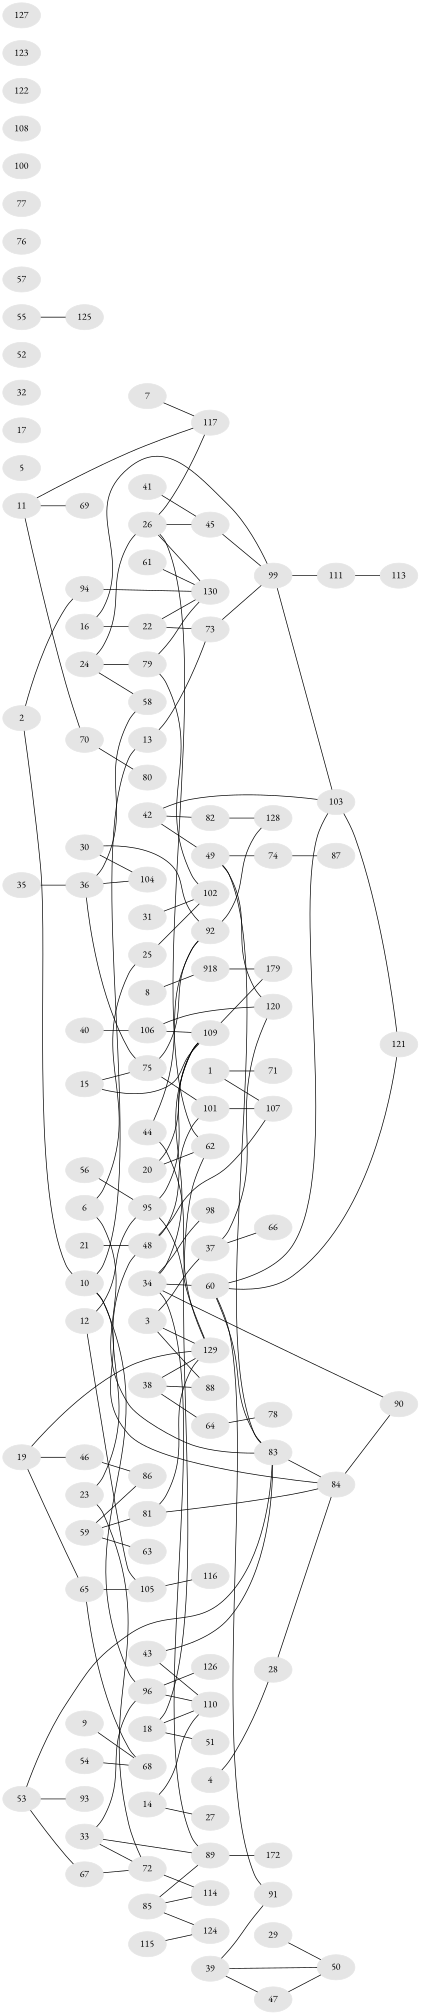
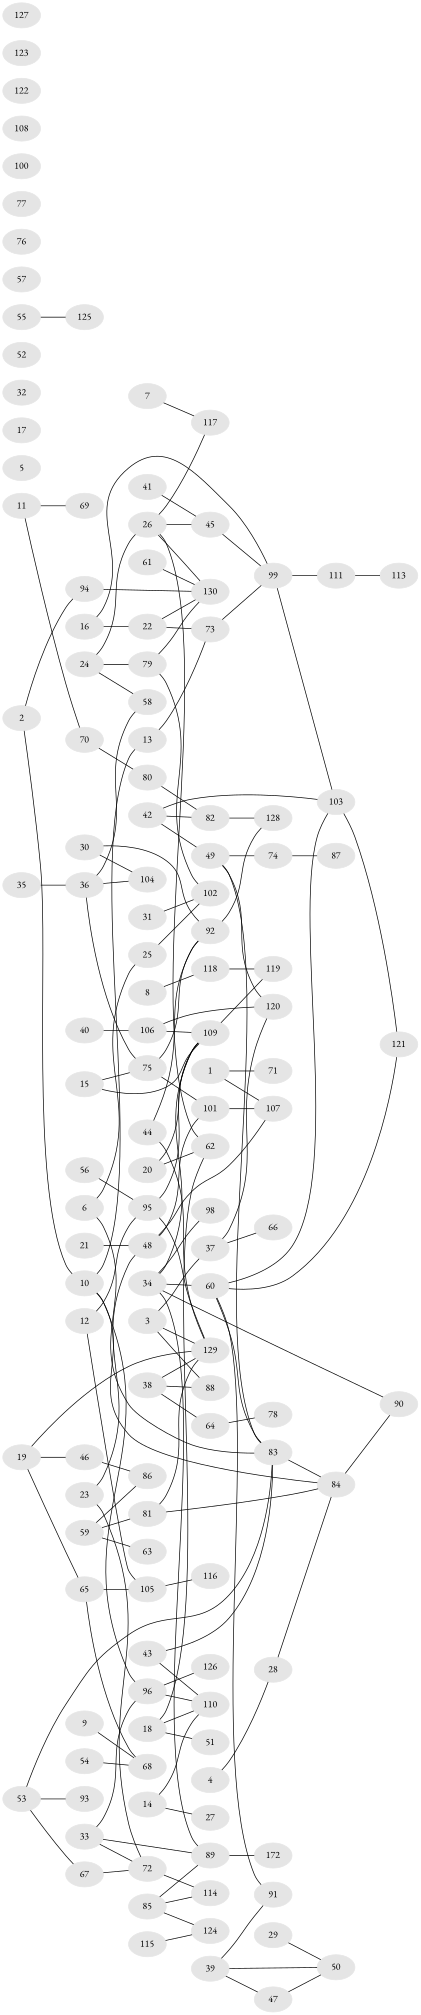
(113, 459) -> none
none -> (173, 794)
(210, 969) -> (210, 969)
(273, 969) -> (273, 969)
